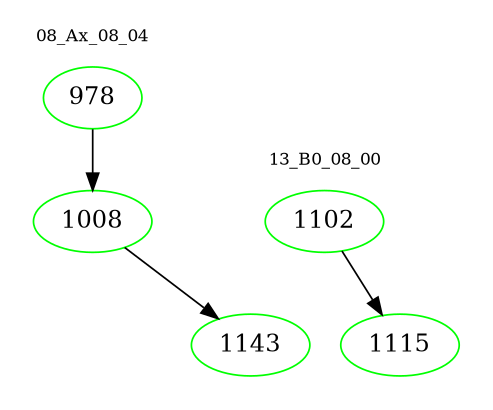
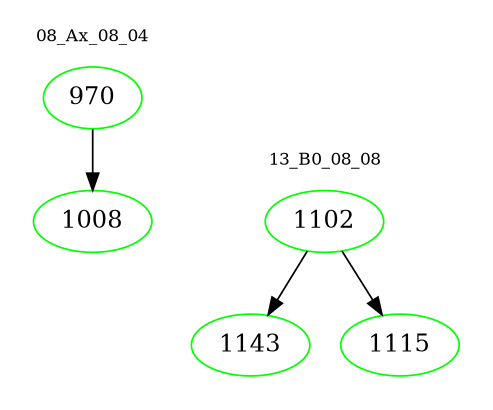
(93, 98) -> (93, 98)
(325, 161) -> (325, 161)
(164, 278) -> (292, 275)
